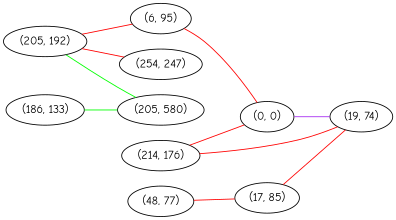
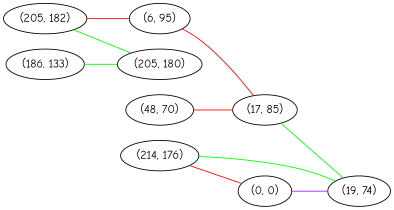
(45, 41) -> (45, 19)
(225, 61) -> (221, 59)
(161, 64) -> none
(161, 110) -> (160, 64)
(270, 146) -> (268, 163)
(314, 157) -> (312, 151)
(161, 201) -> (160, 110)
